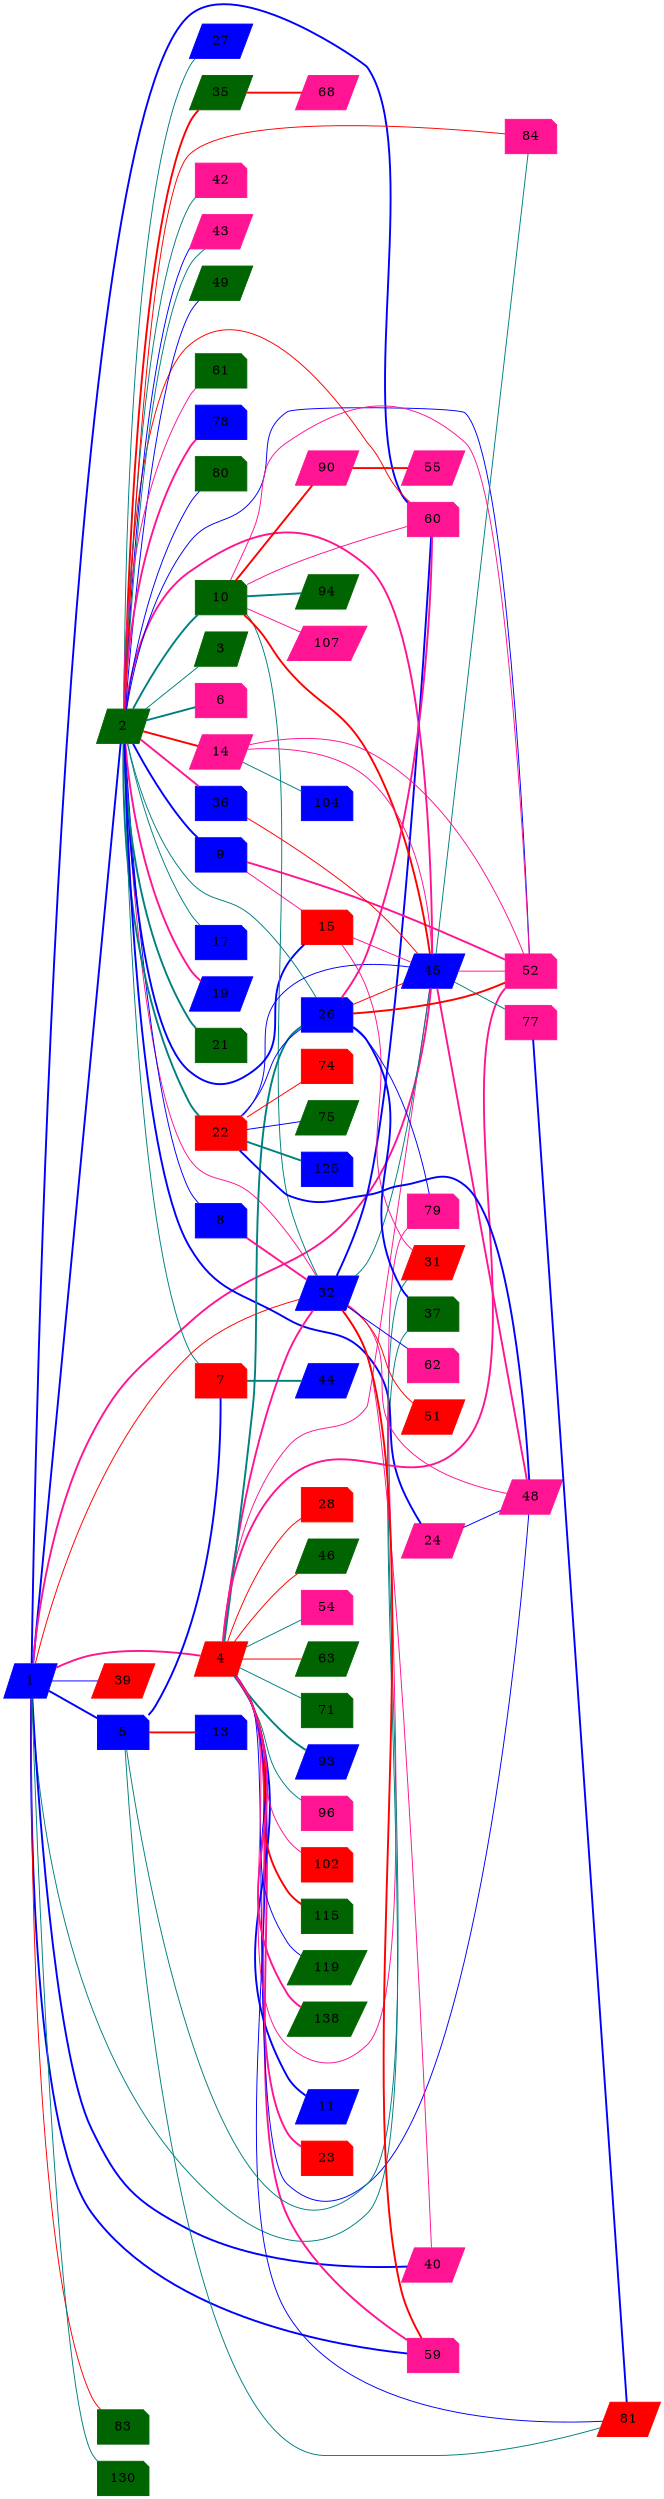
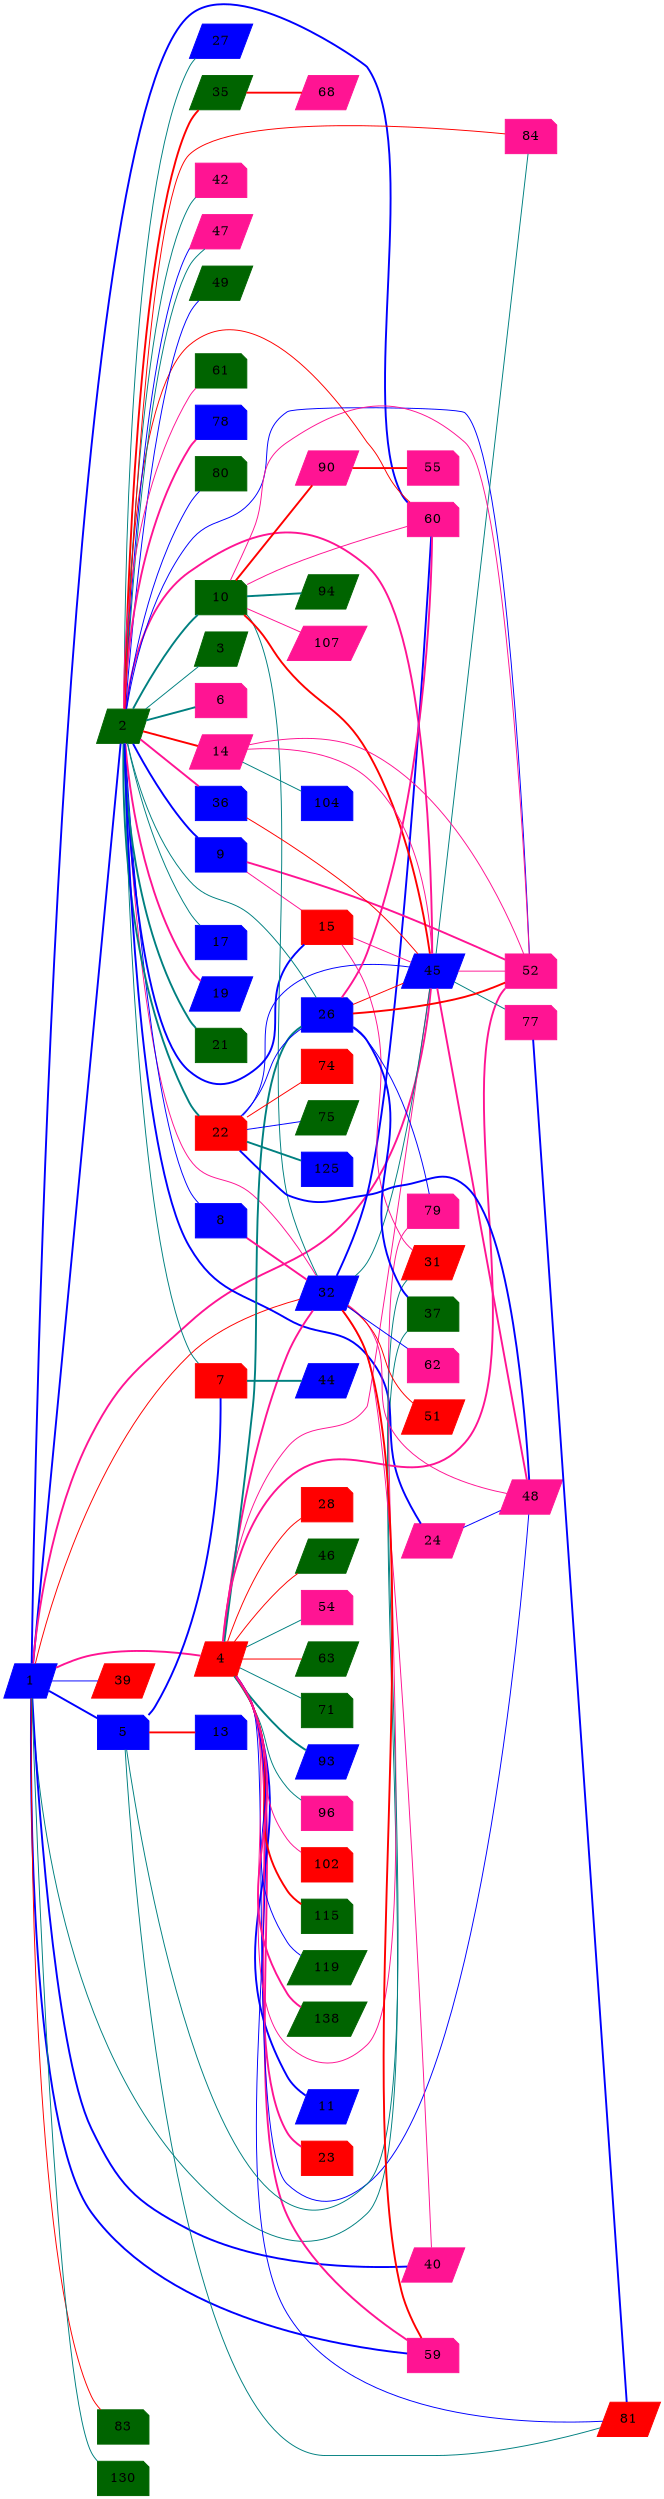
(221, 232) -> (221, 232)
(433, 468) -> (433, 468)
